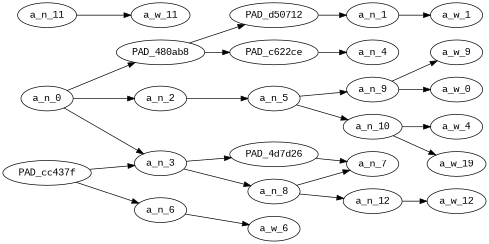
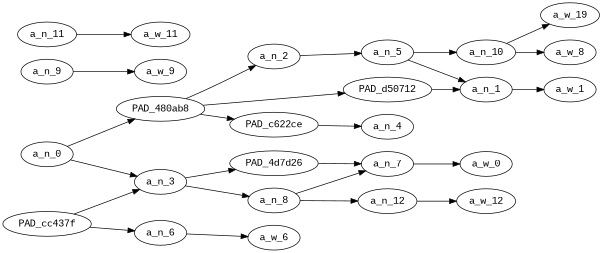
(411, 90) -> (433, 164)
(320, 94) -> (433, 70)
(100, 99) -> (218, 84)
(457, 127) -> (570, 52)
